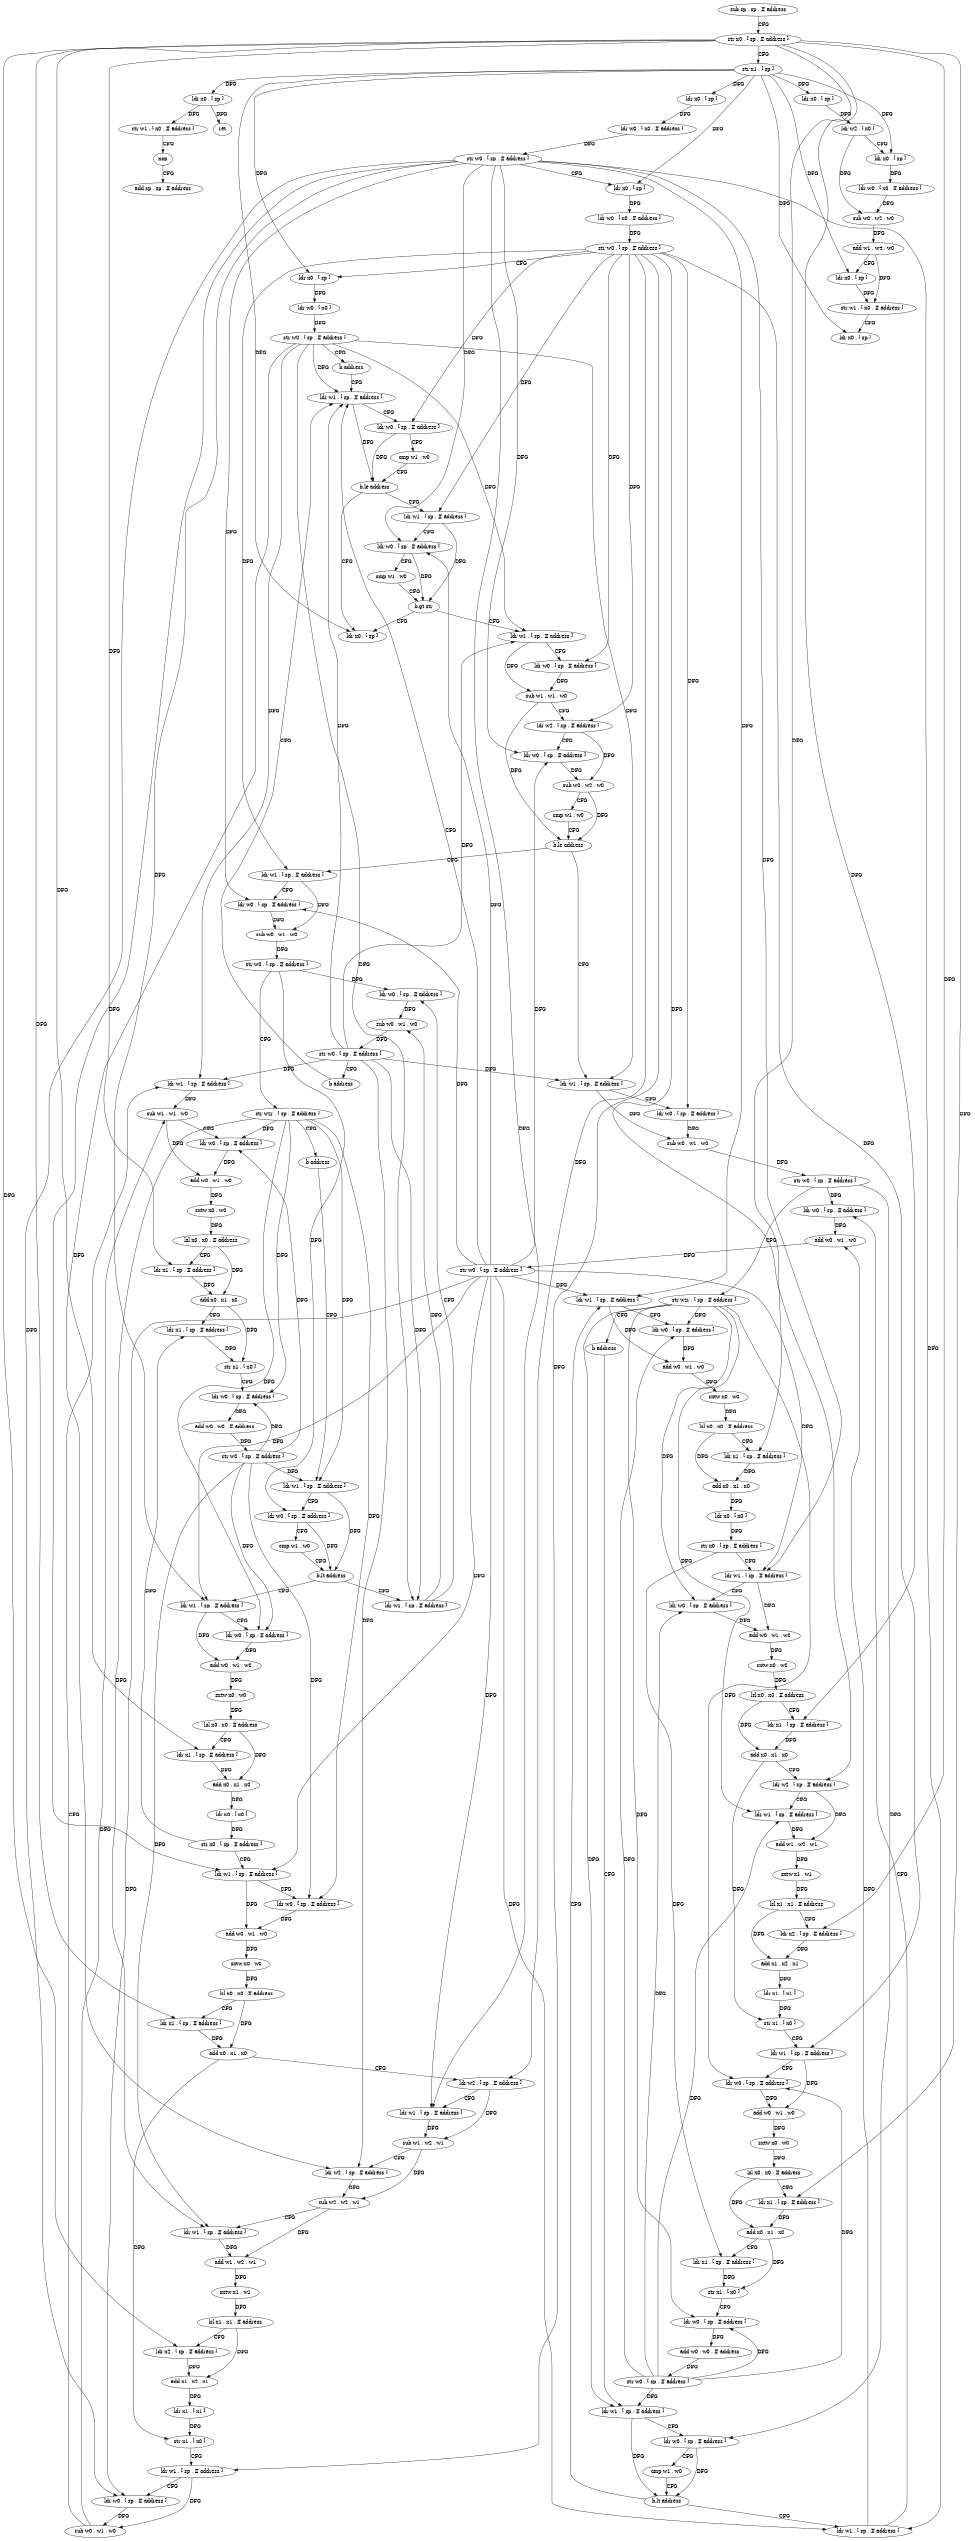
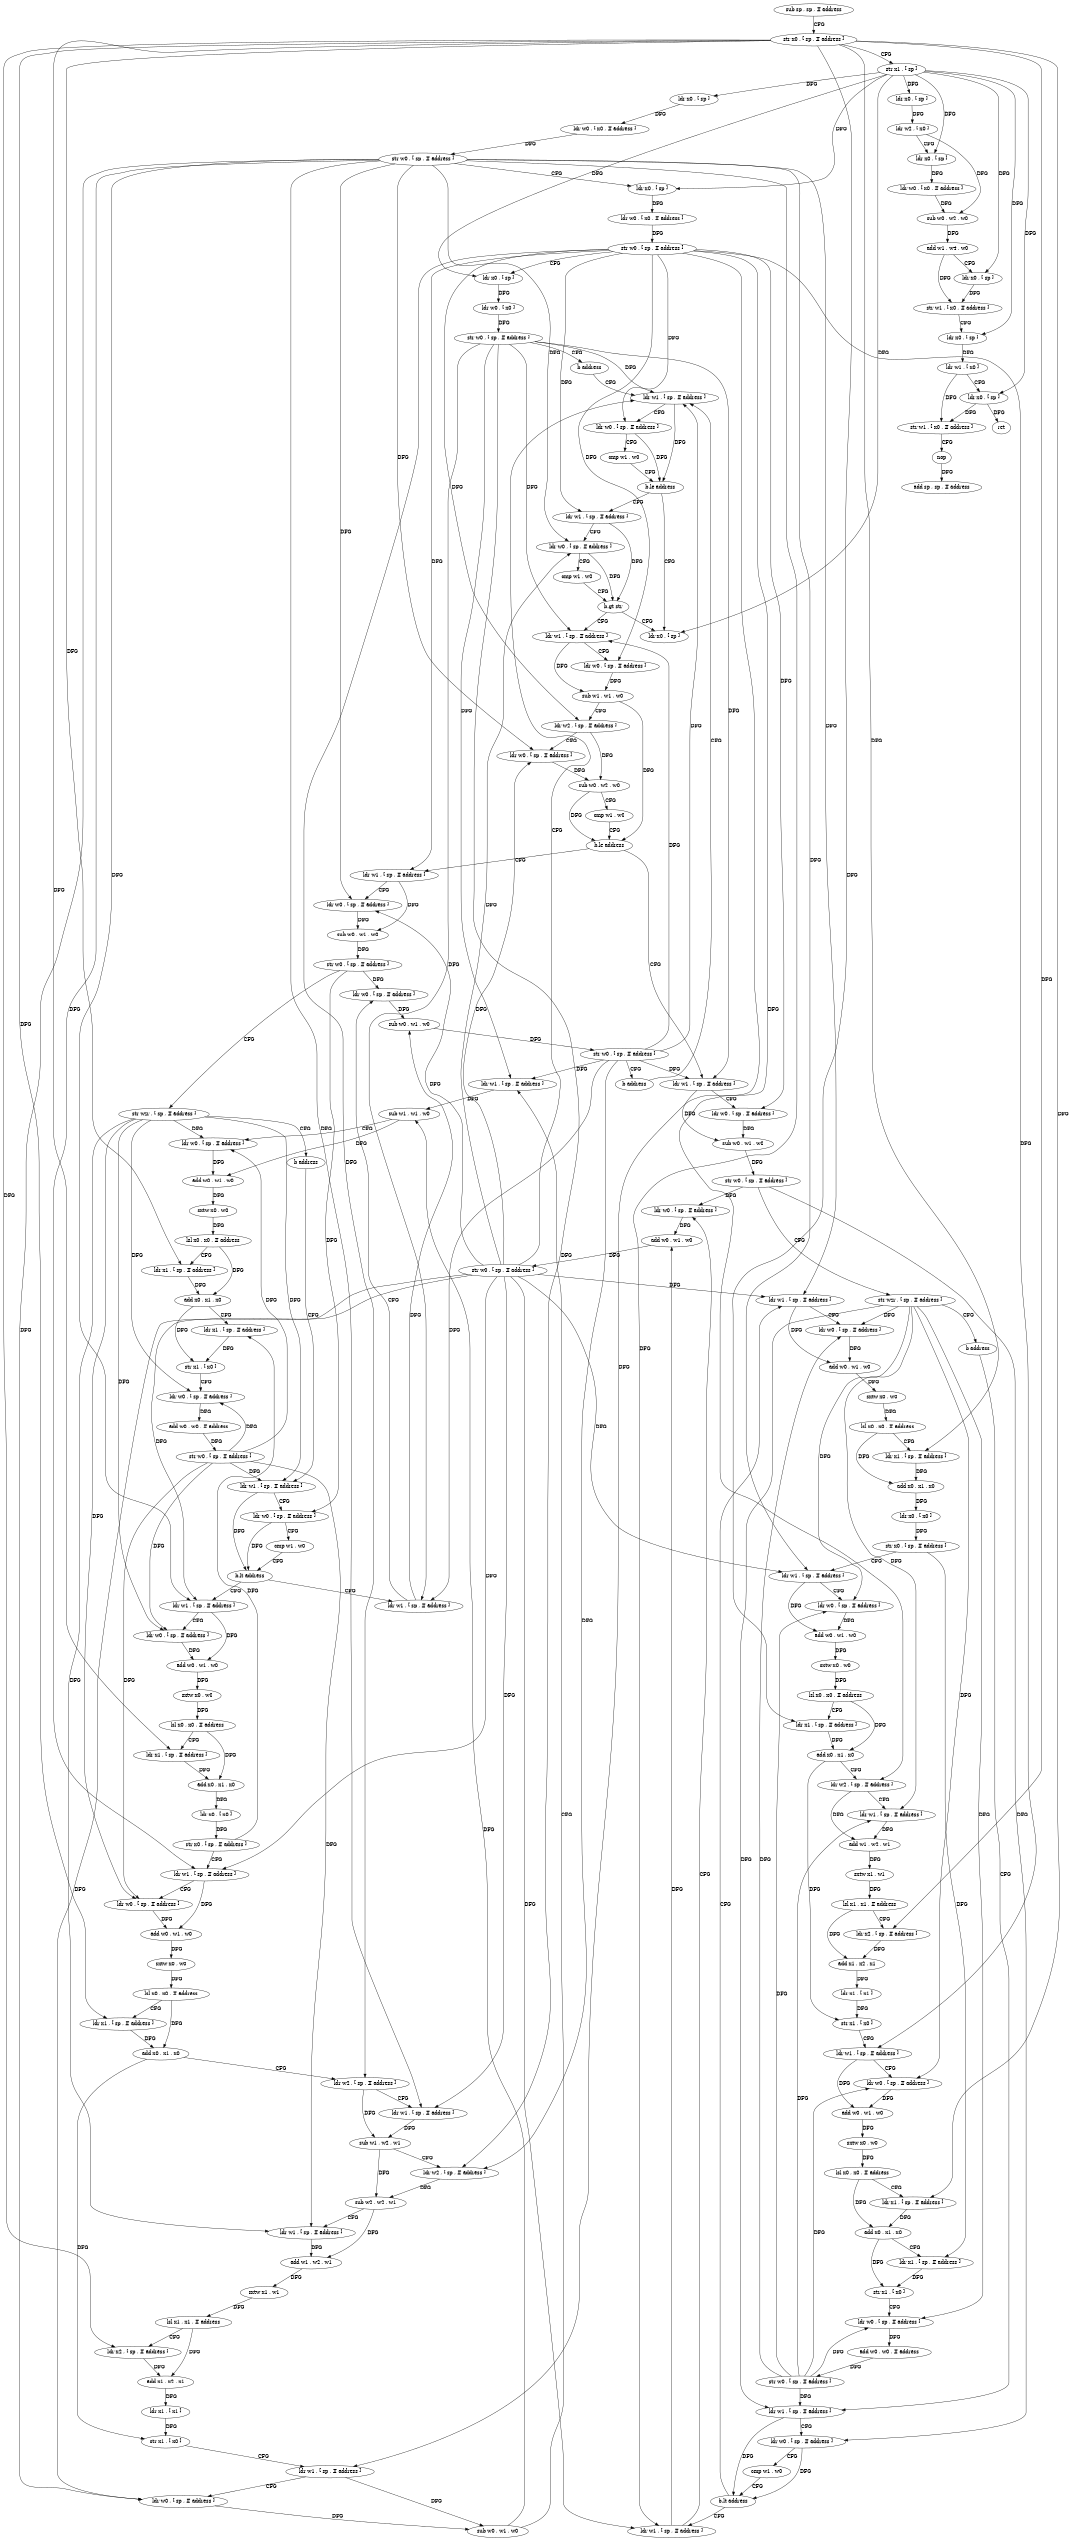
(168, 174) -> (947, 473)
none -> (963, 368)
